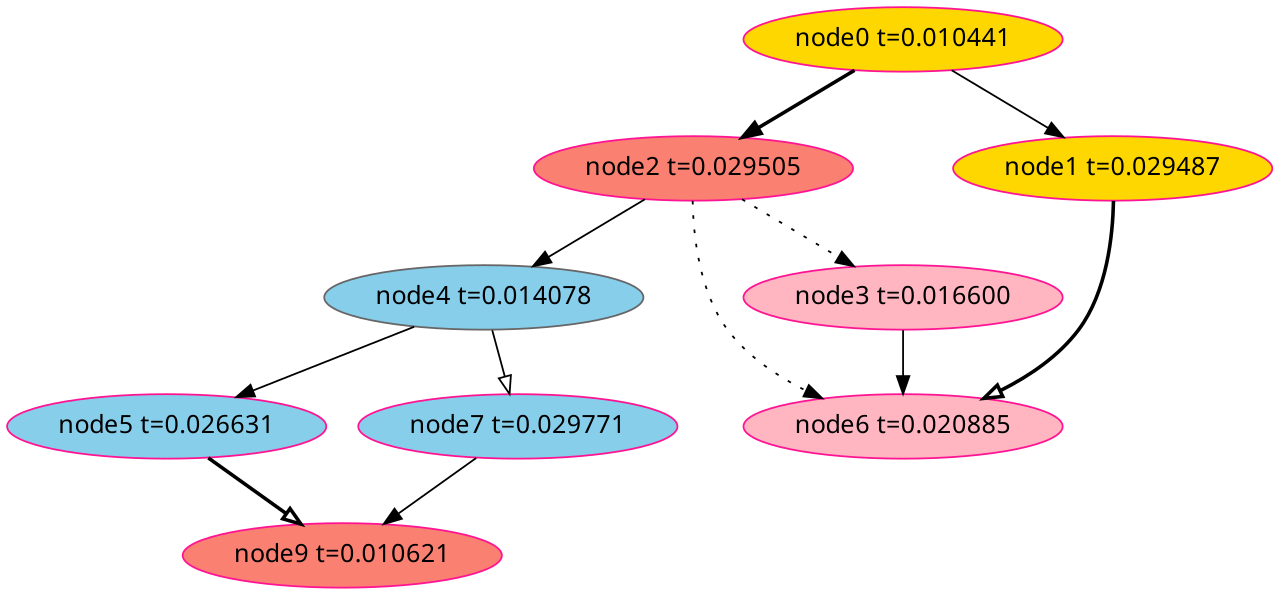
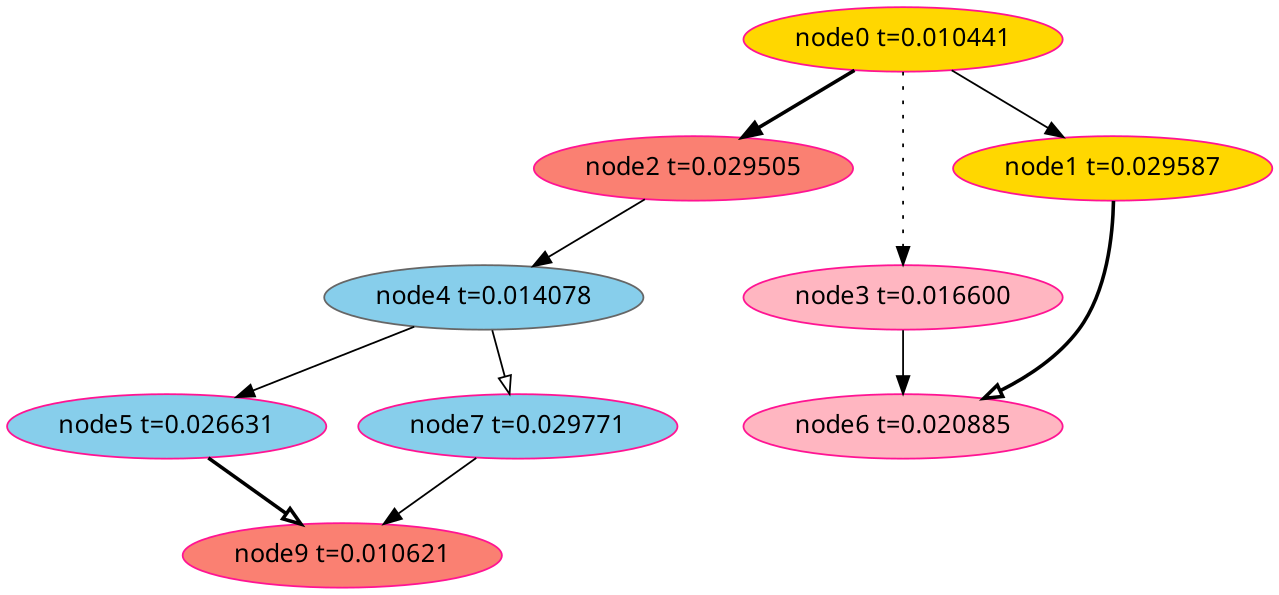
(1113, 168) -> (1113, 168)
(790, 228) -> (903, 159)
(718, 315) -> none
